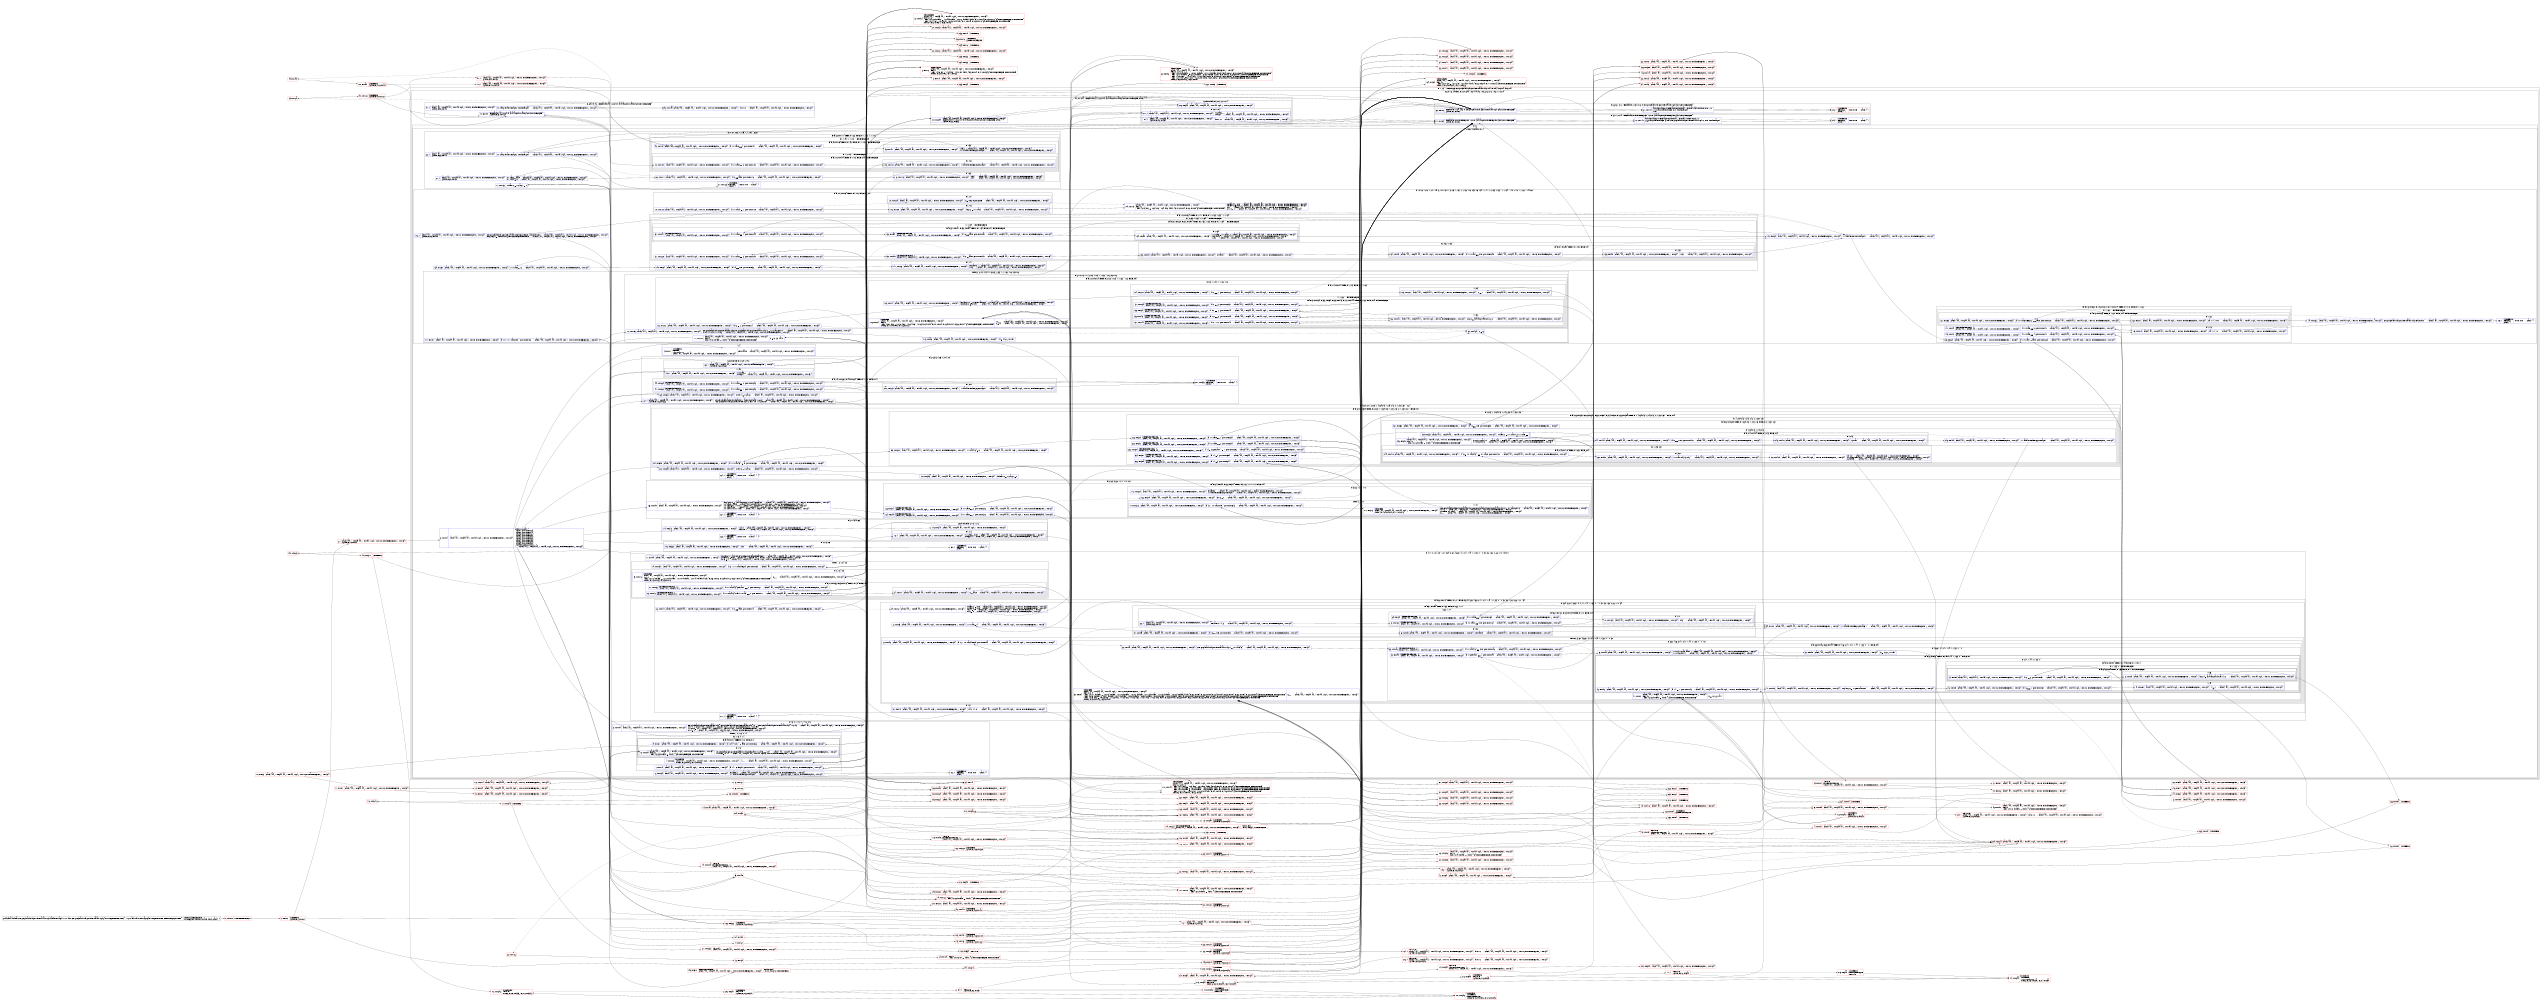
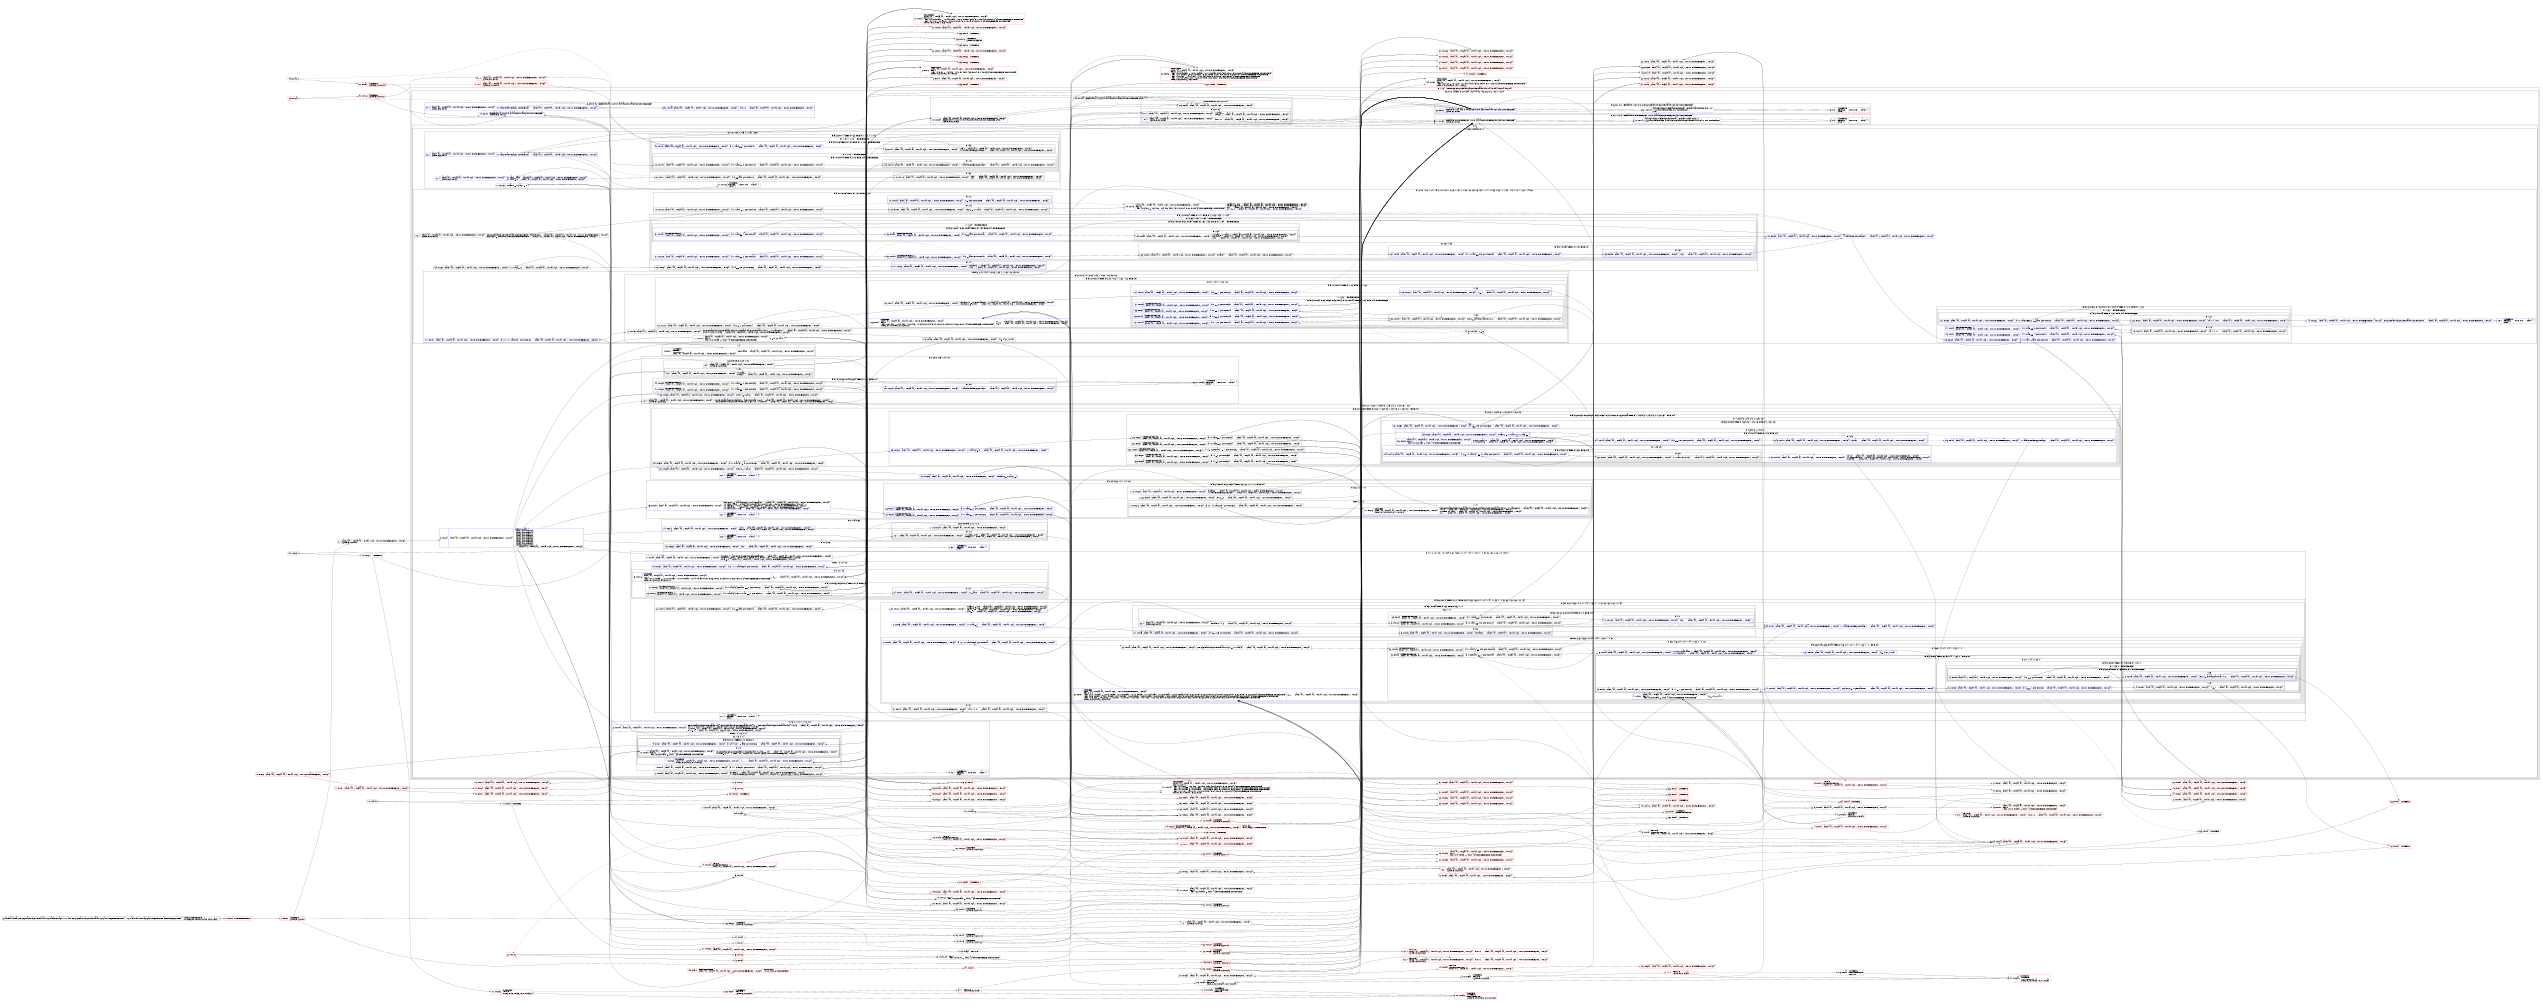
none -> (739, 955)
